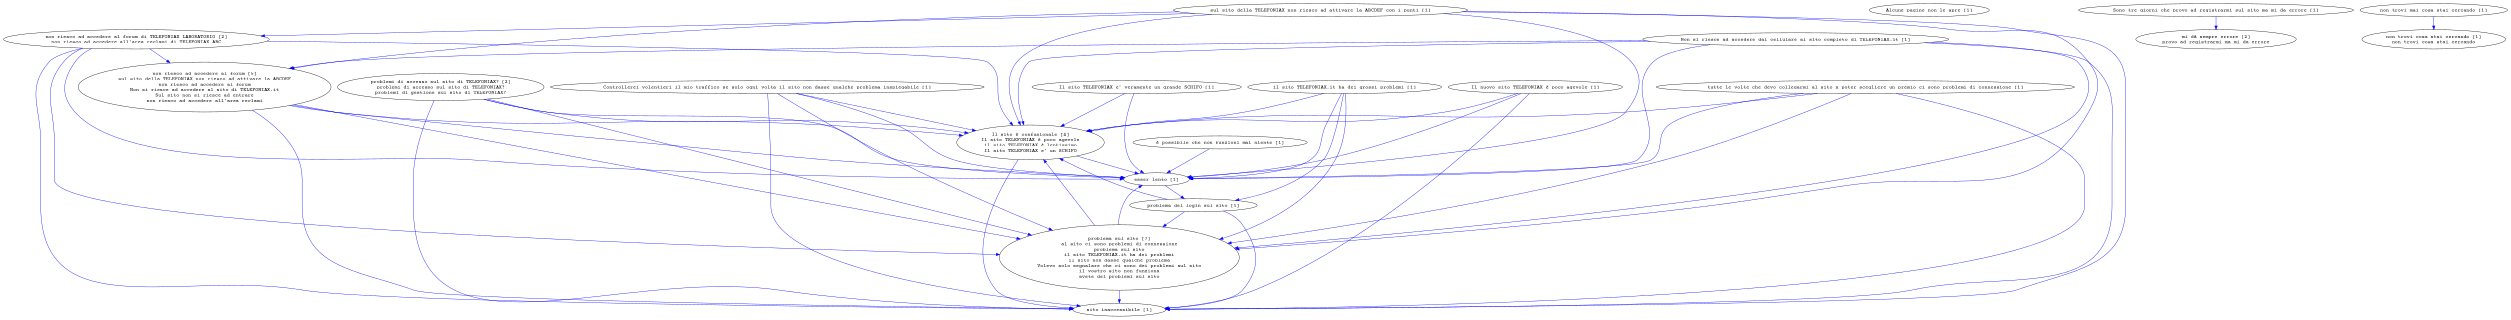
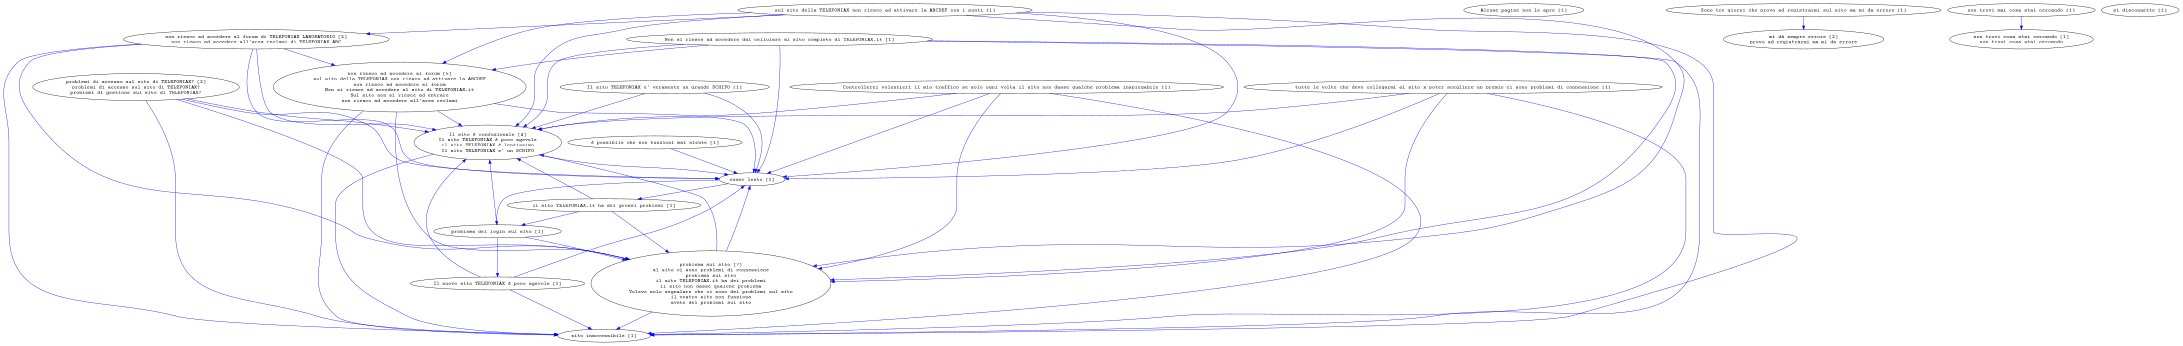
none -> (2140, 10)
(1311, 159) -> (691, 190)
(1248, 283) -> (498, 256)
